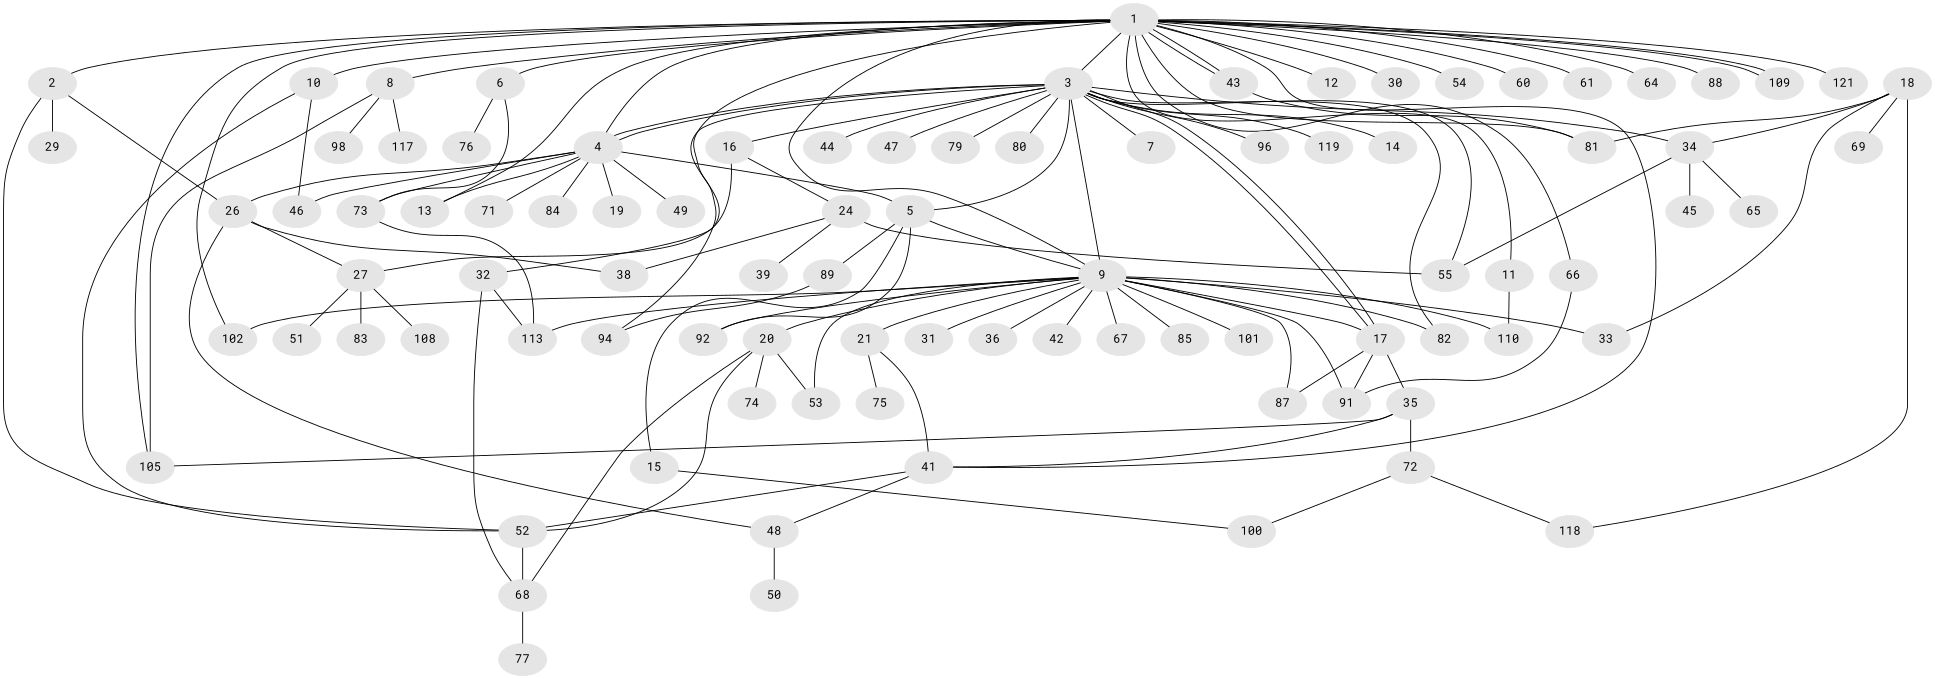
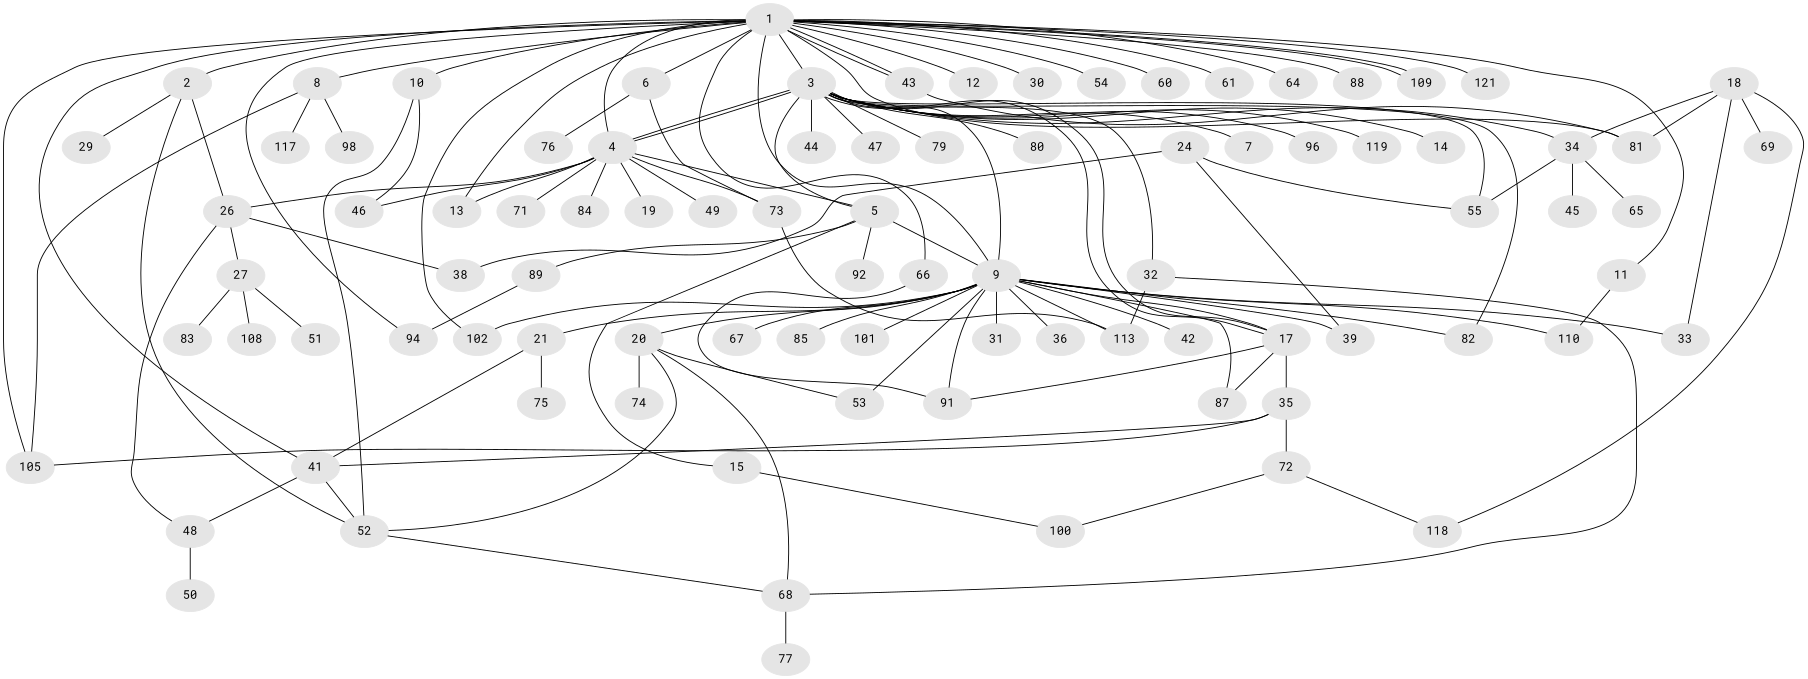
(730, 148) -> none
(863, 301) -> (1177, 301)
